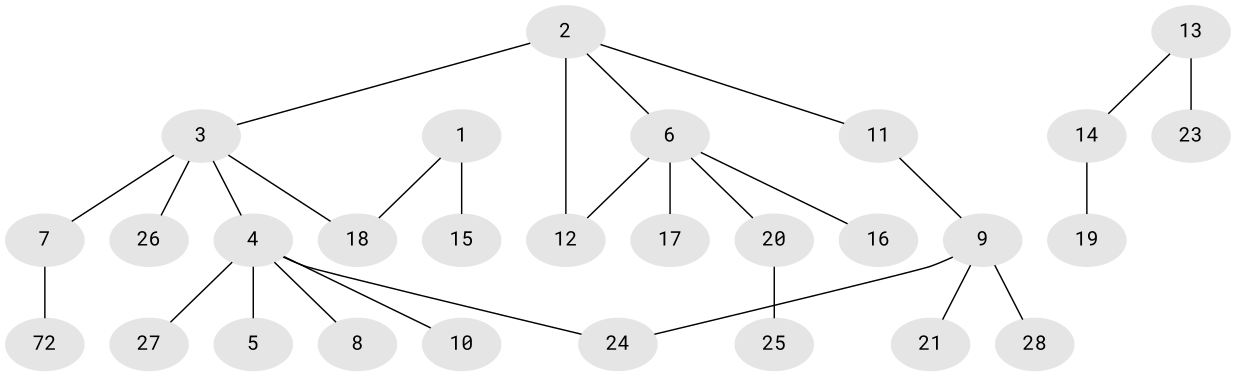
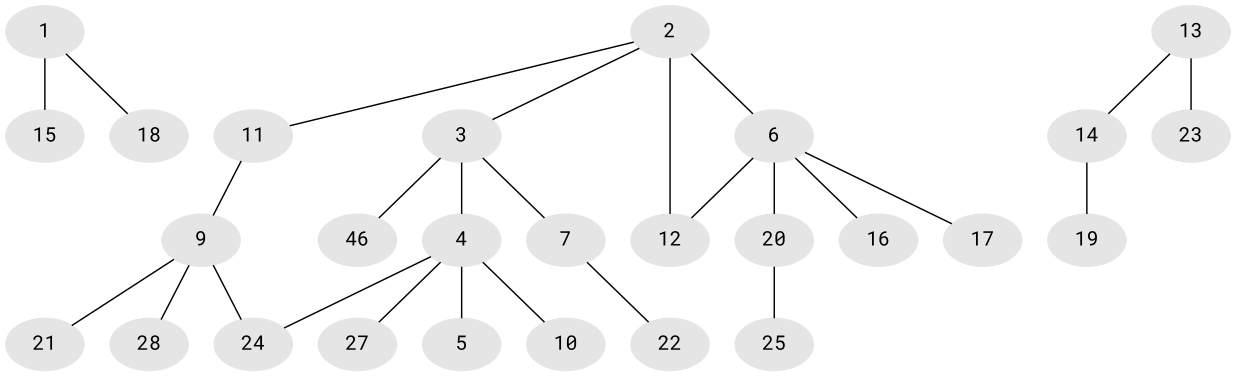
(279, 188) -> none
(149, 240) -> (357, 240)
(45, 344) -> (670, 344)
(357, 344) -> none
